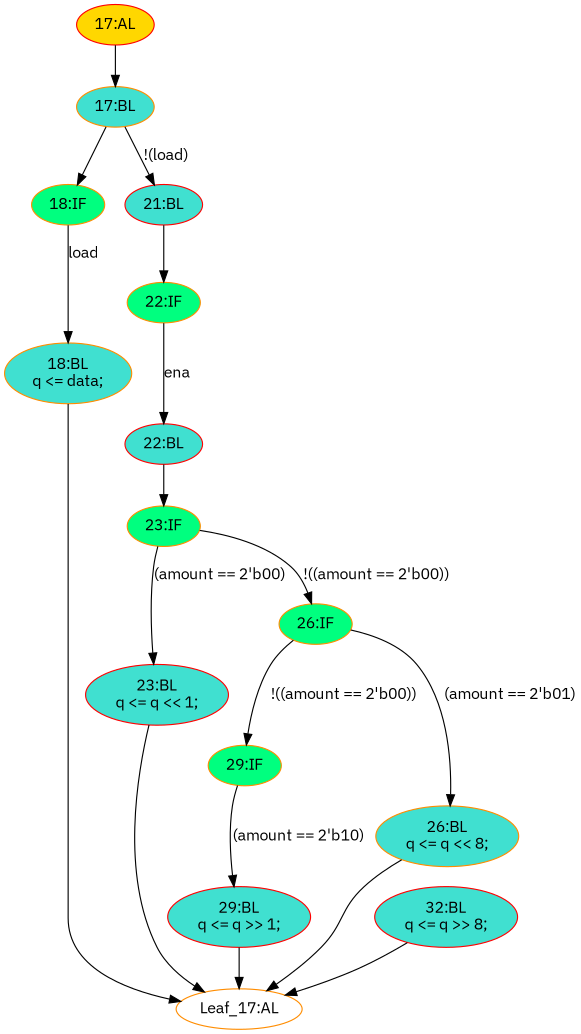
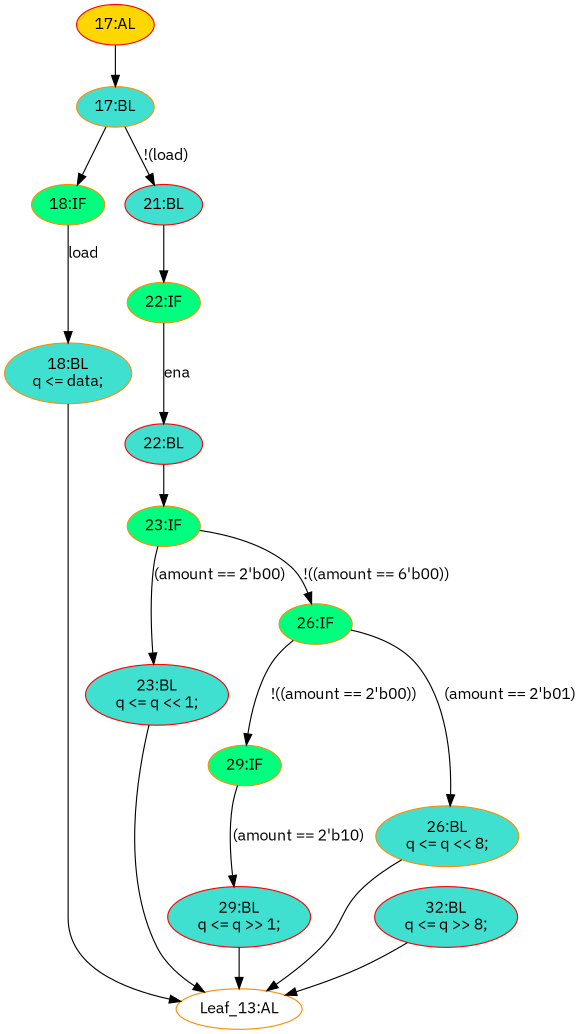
(376, 575) -> (376, 575)
(239, 1009) -> (239, 1009)
